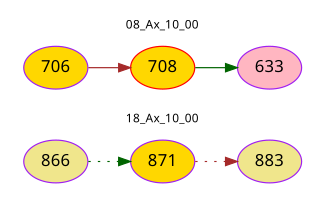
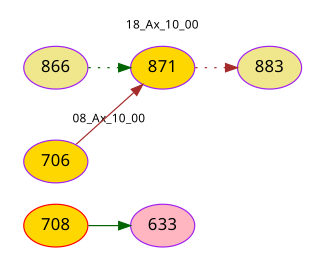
(103, 68) -> (105, 118)
